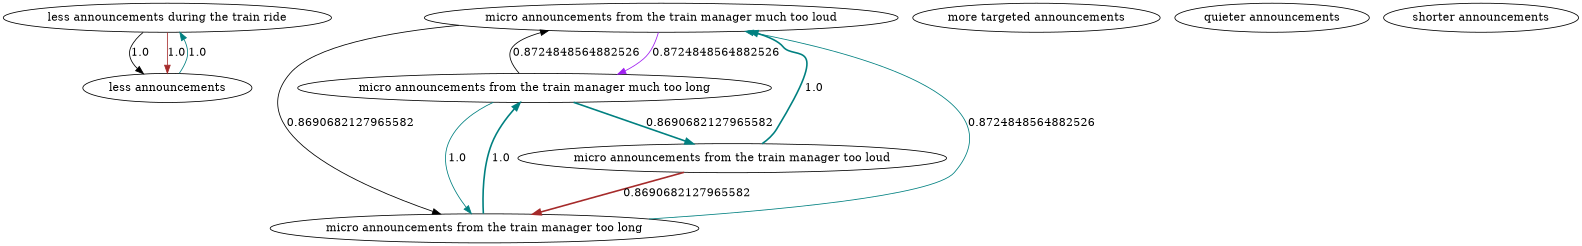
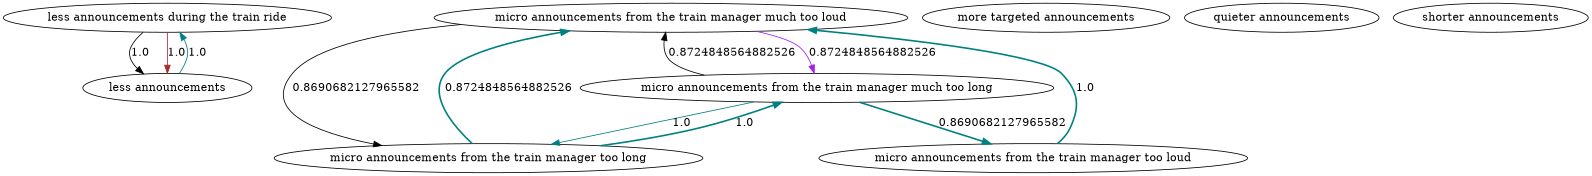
(945, 178) -> (462, 61)
(612, 192) -> none
